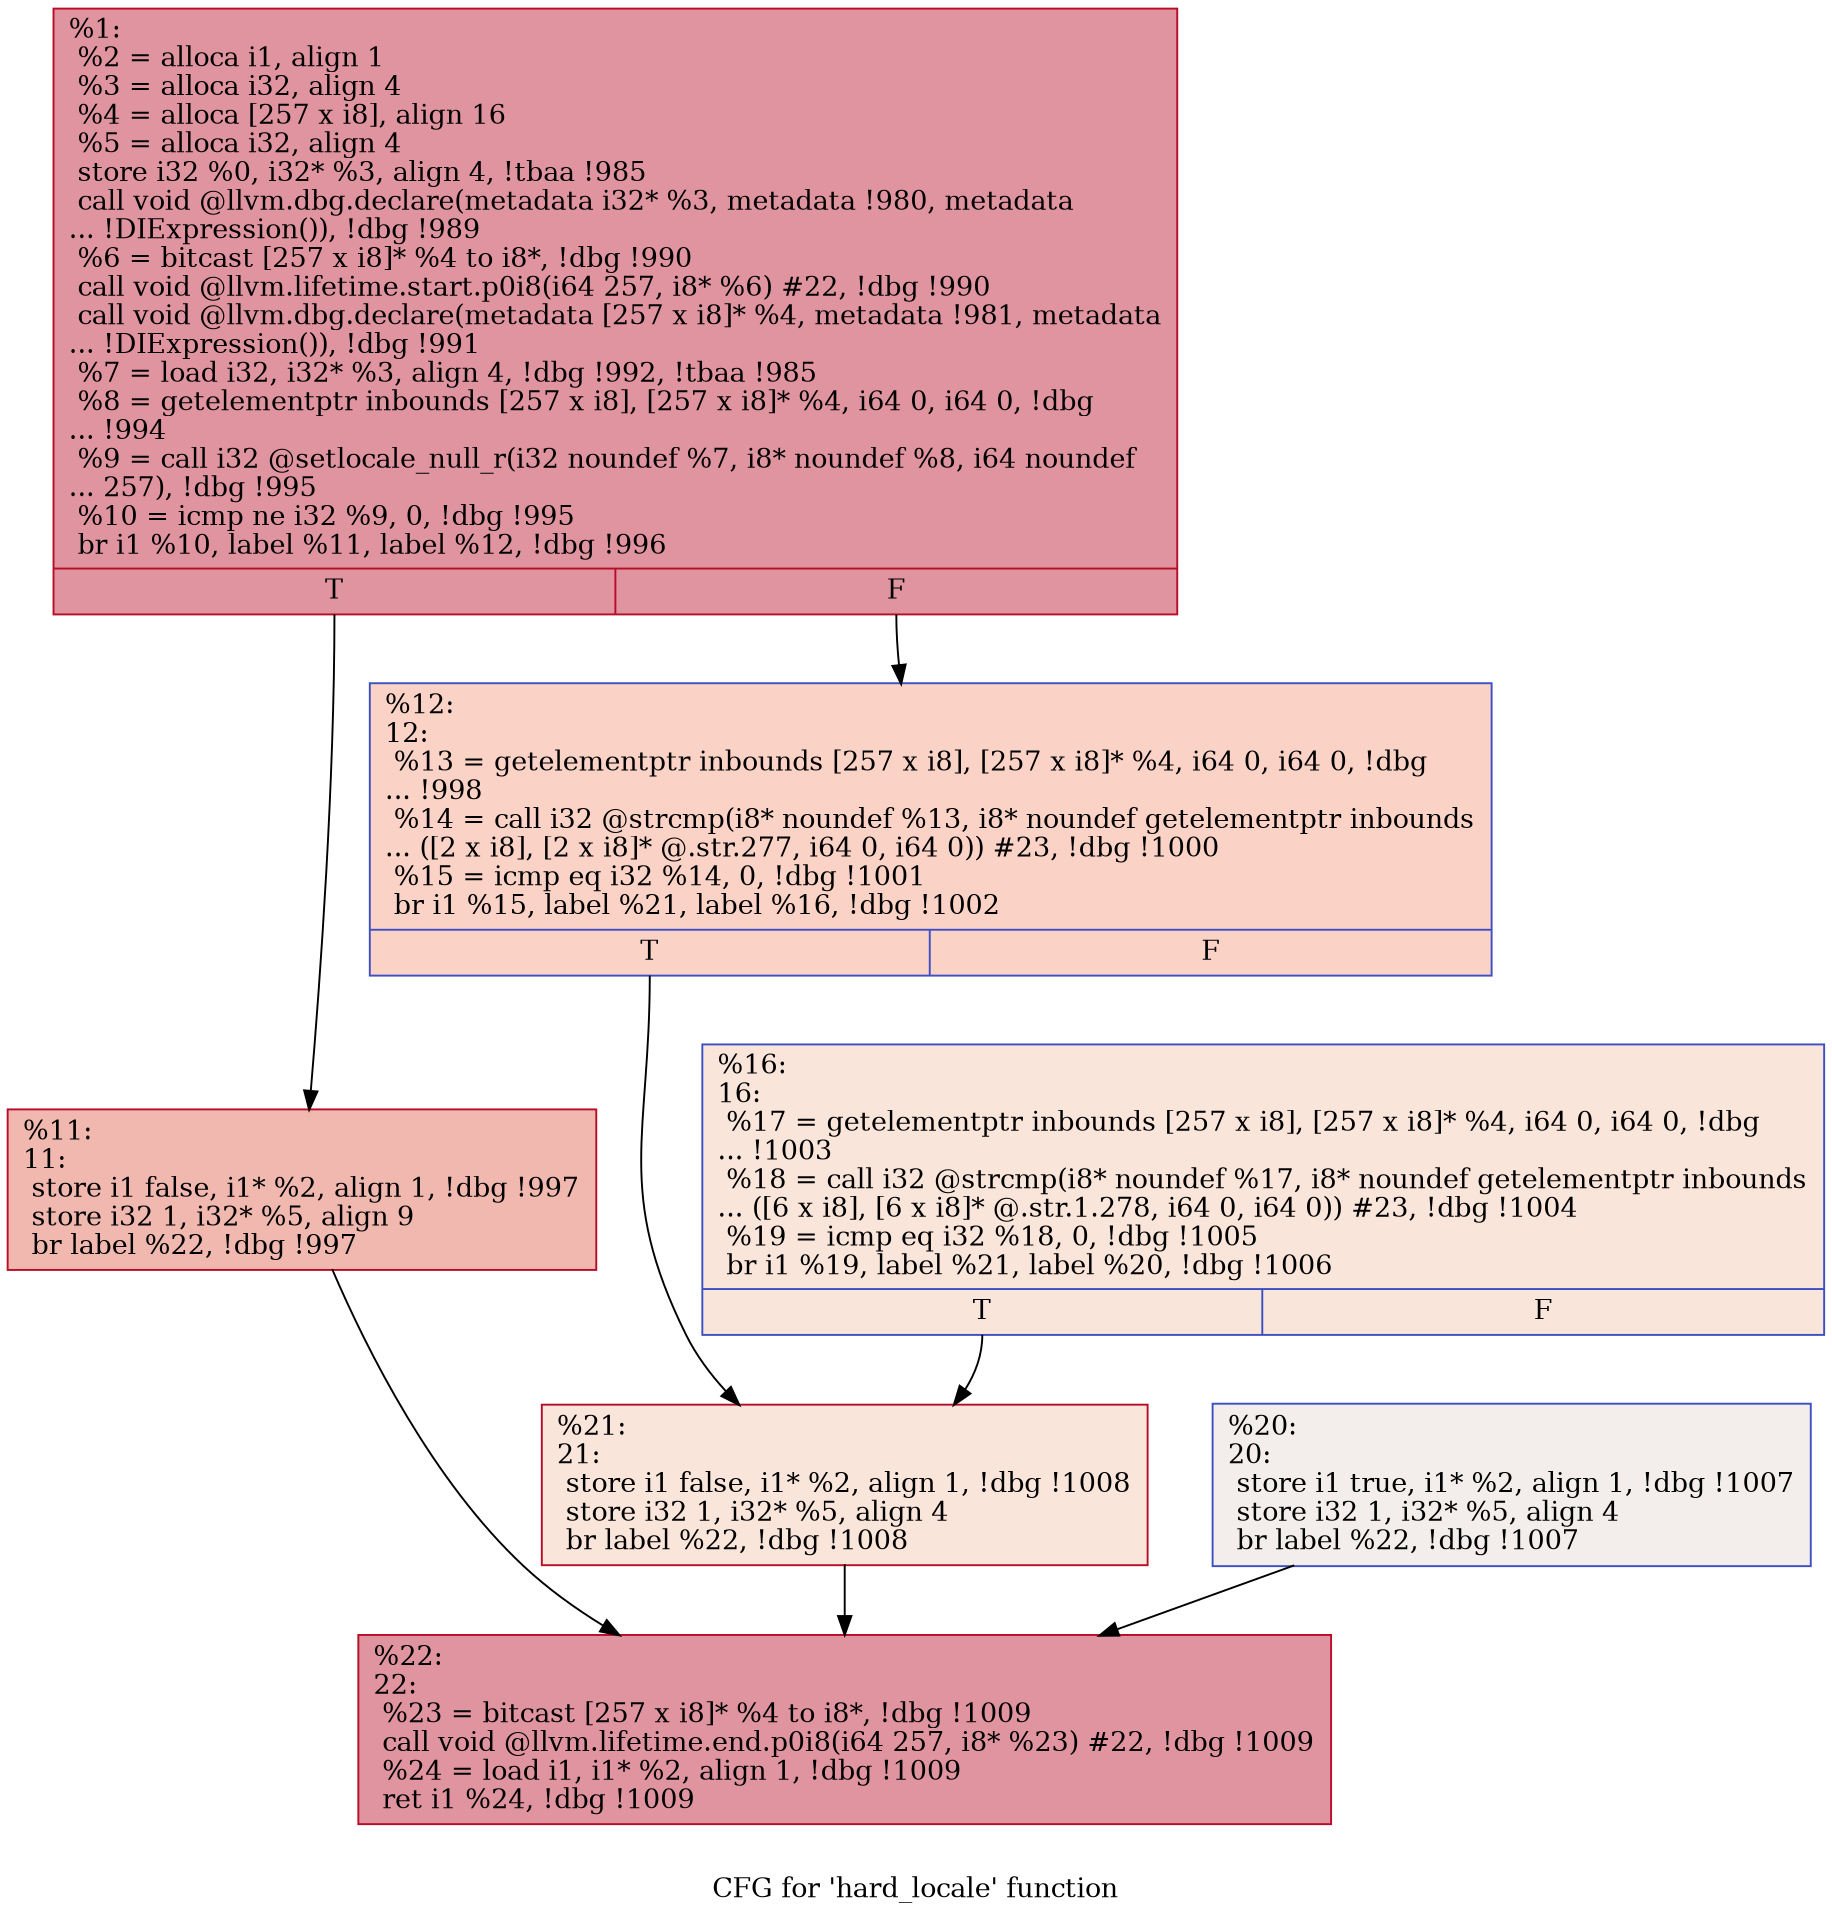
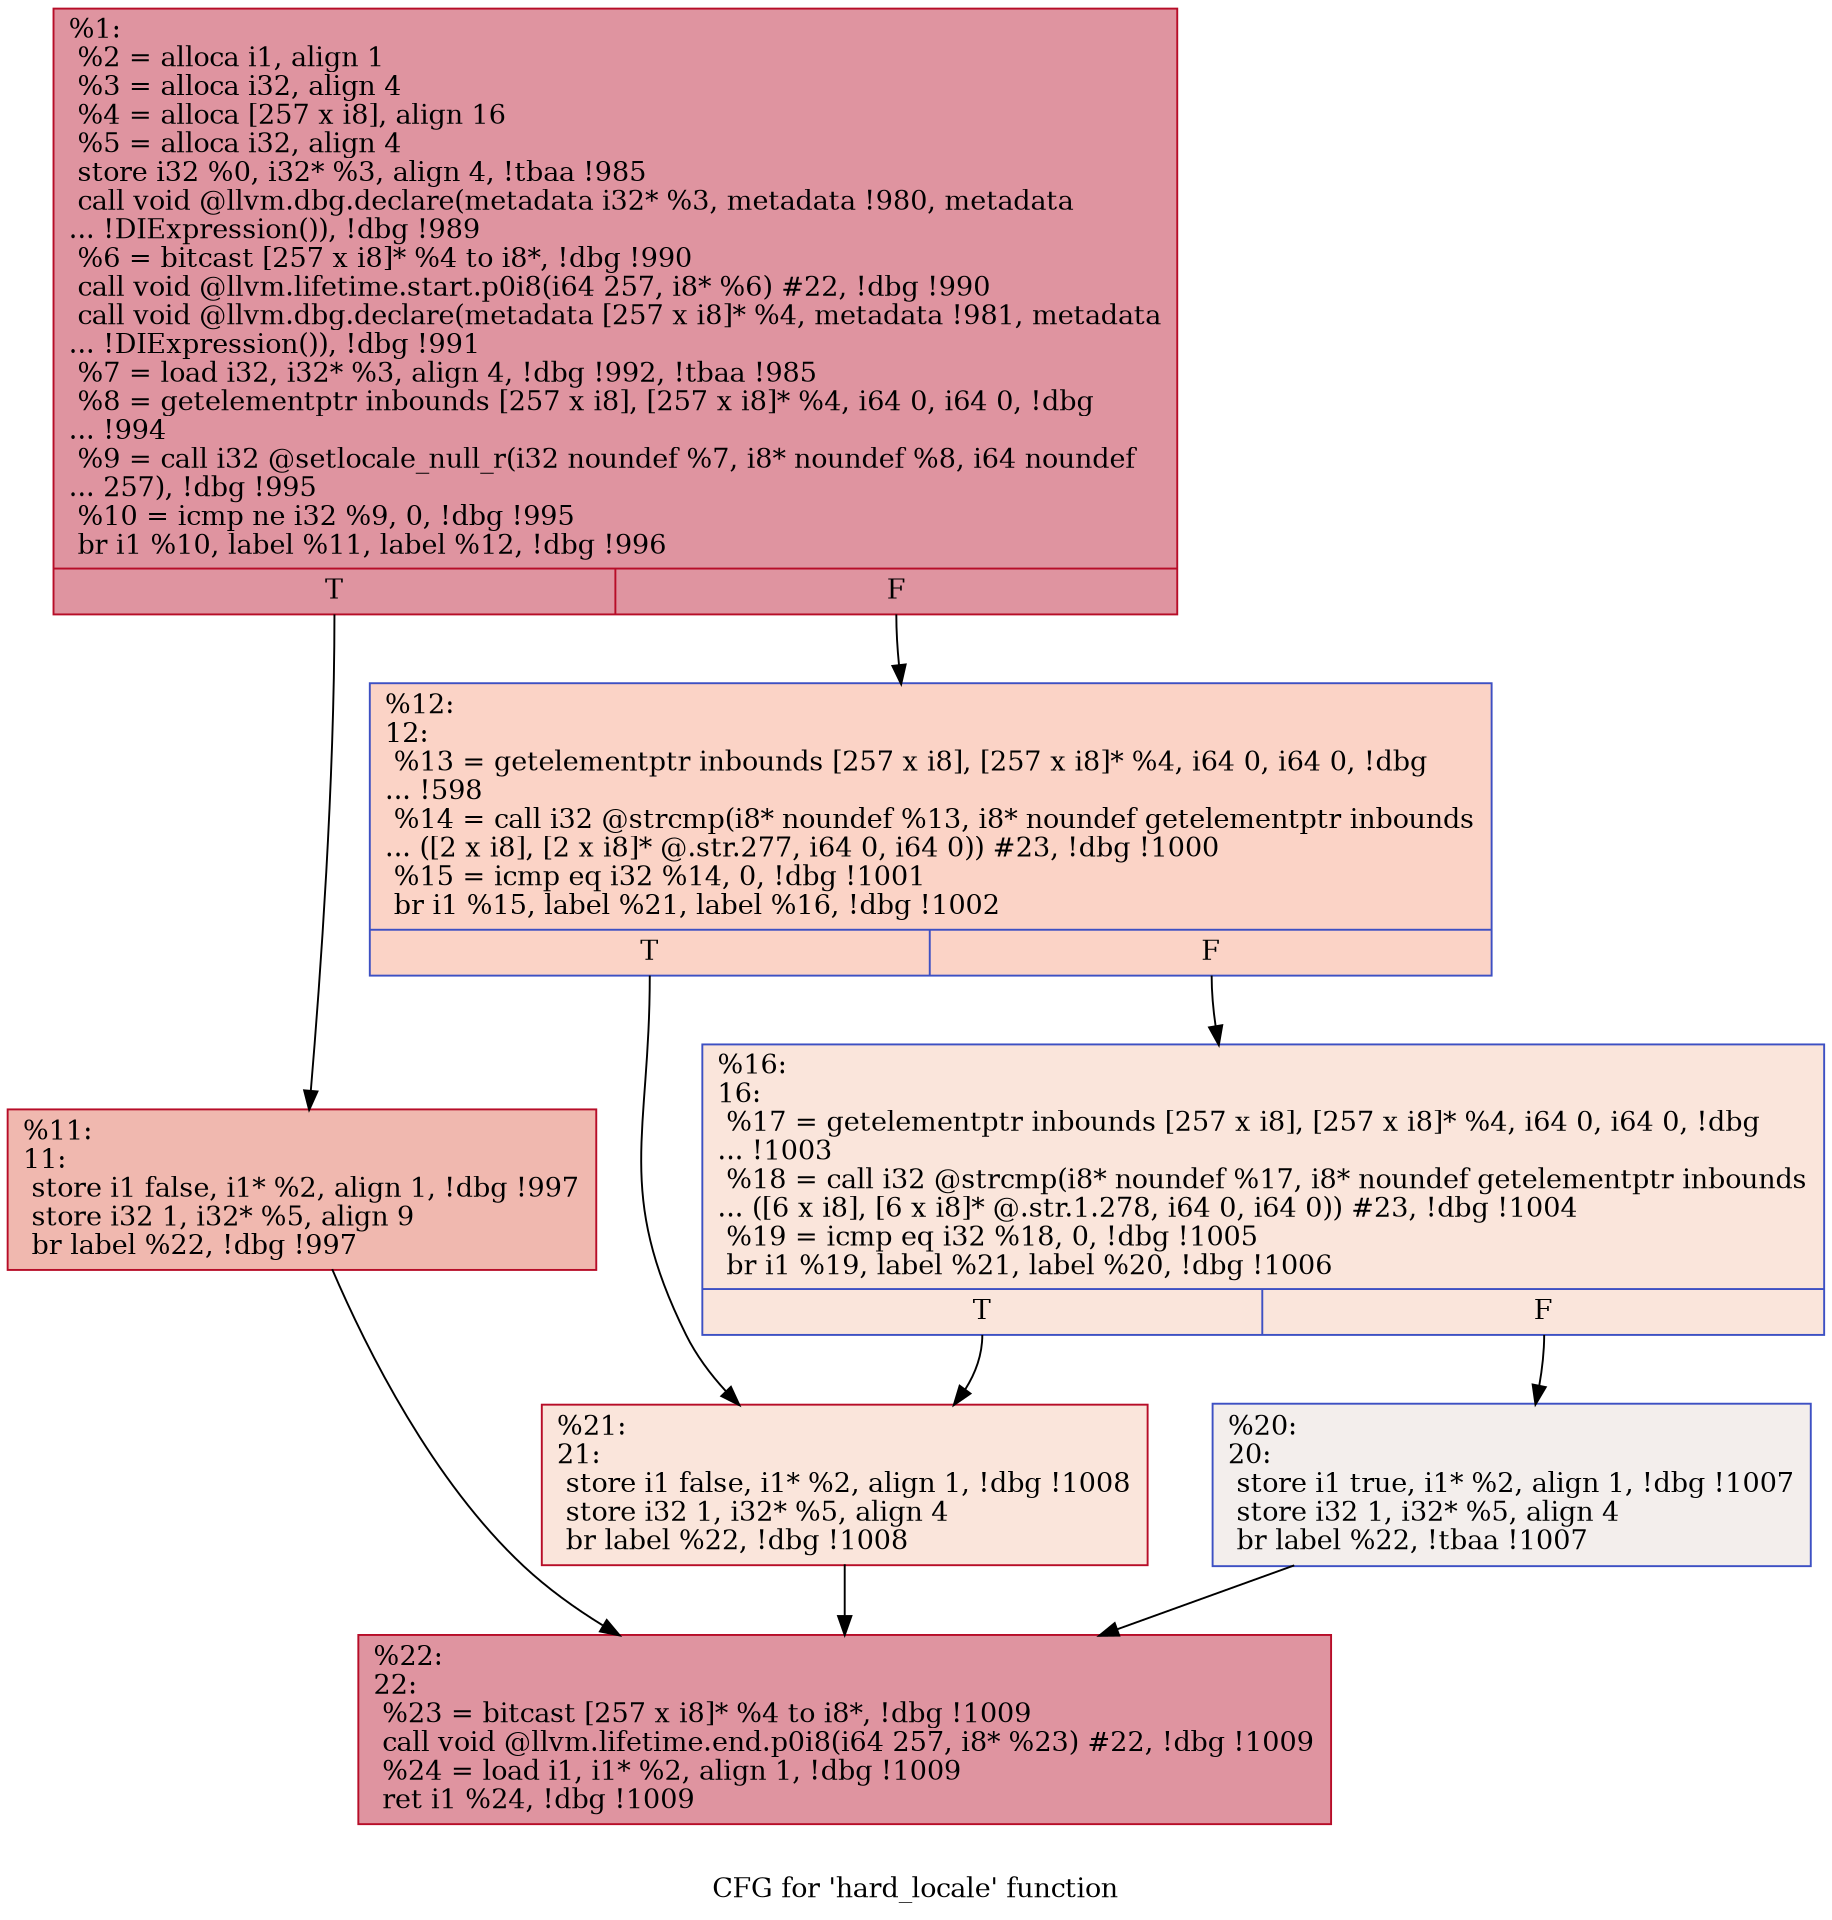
(435, 791) -> (435, 791)
none -> (1213, 1001)
none -> (1543, 1360)
(1404, 1541) -> (1408, 1541)
